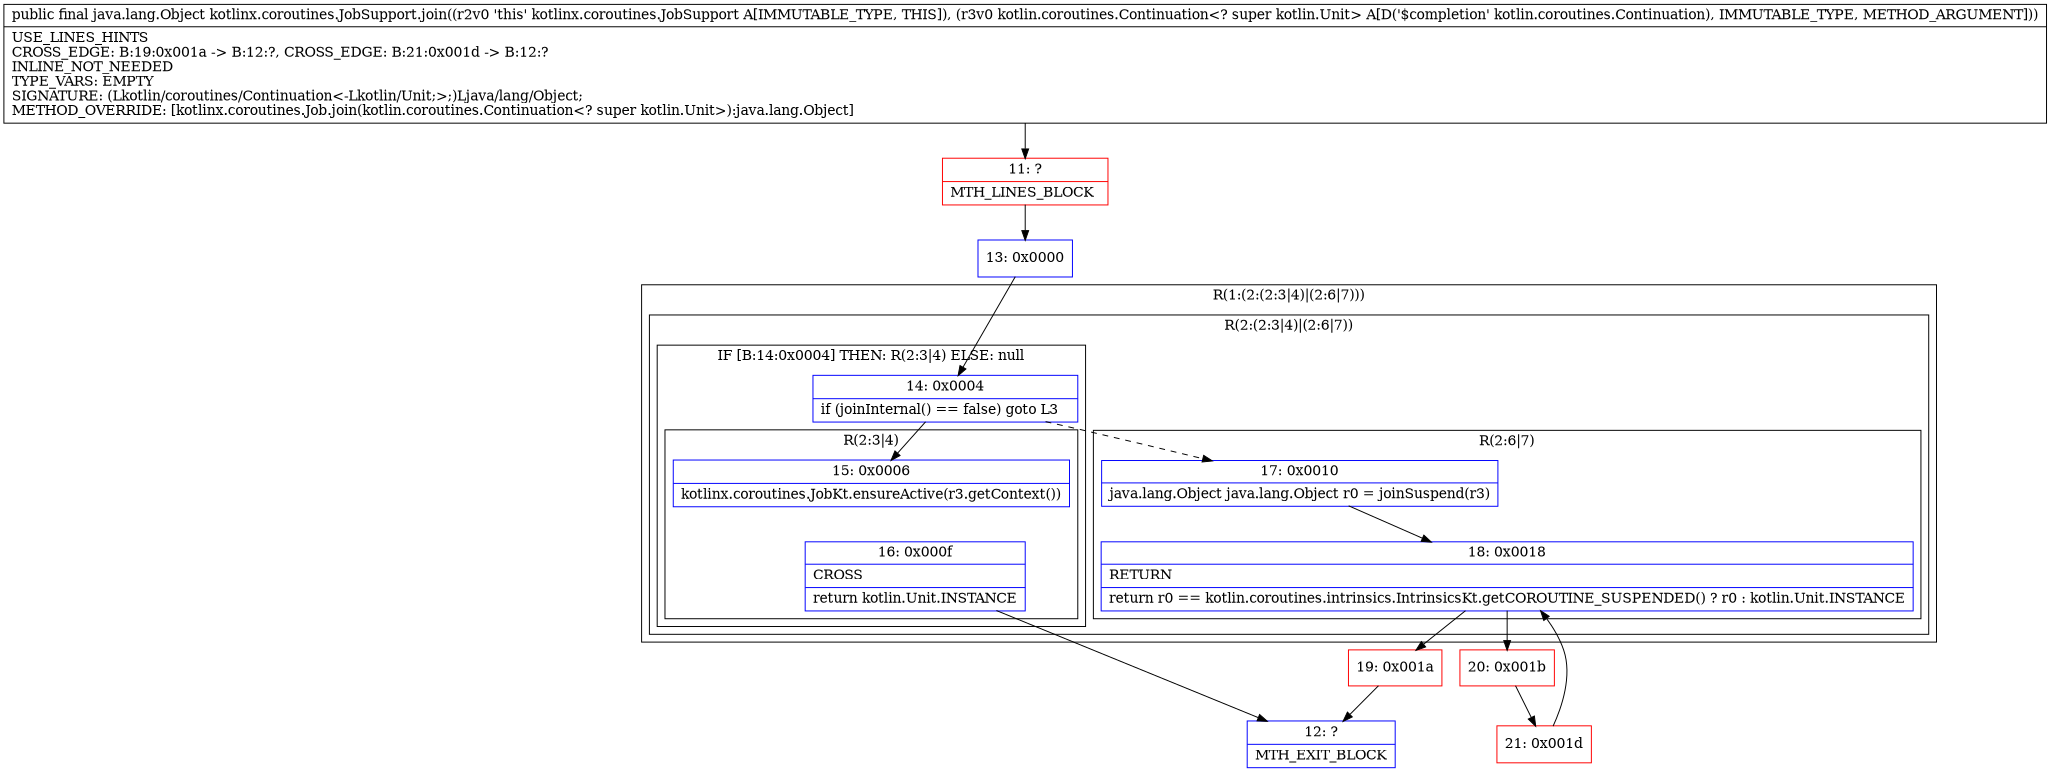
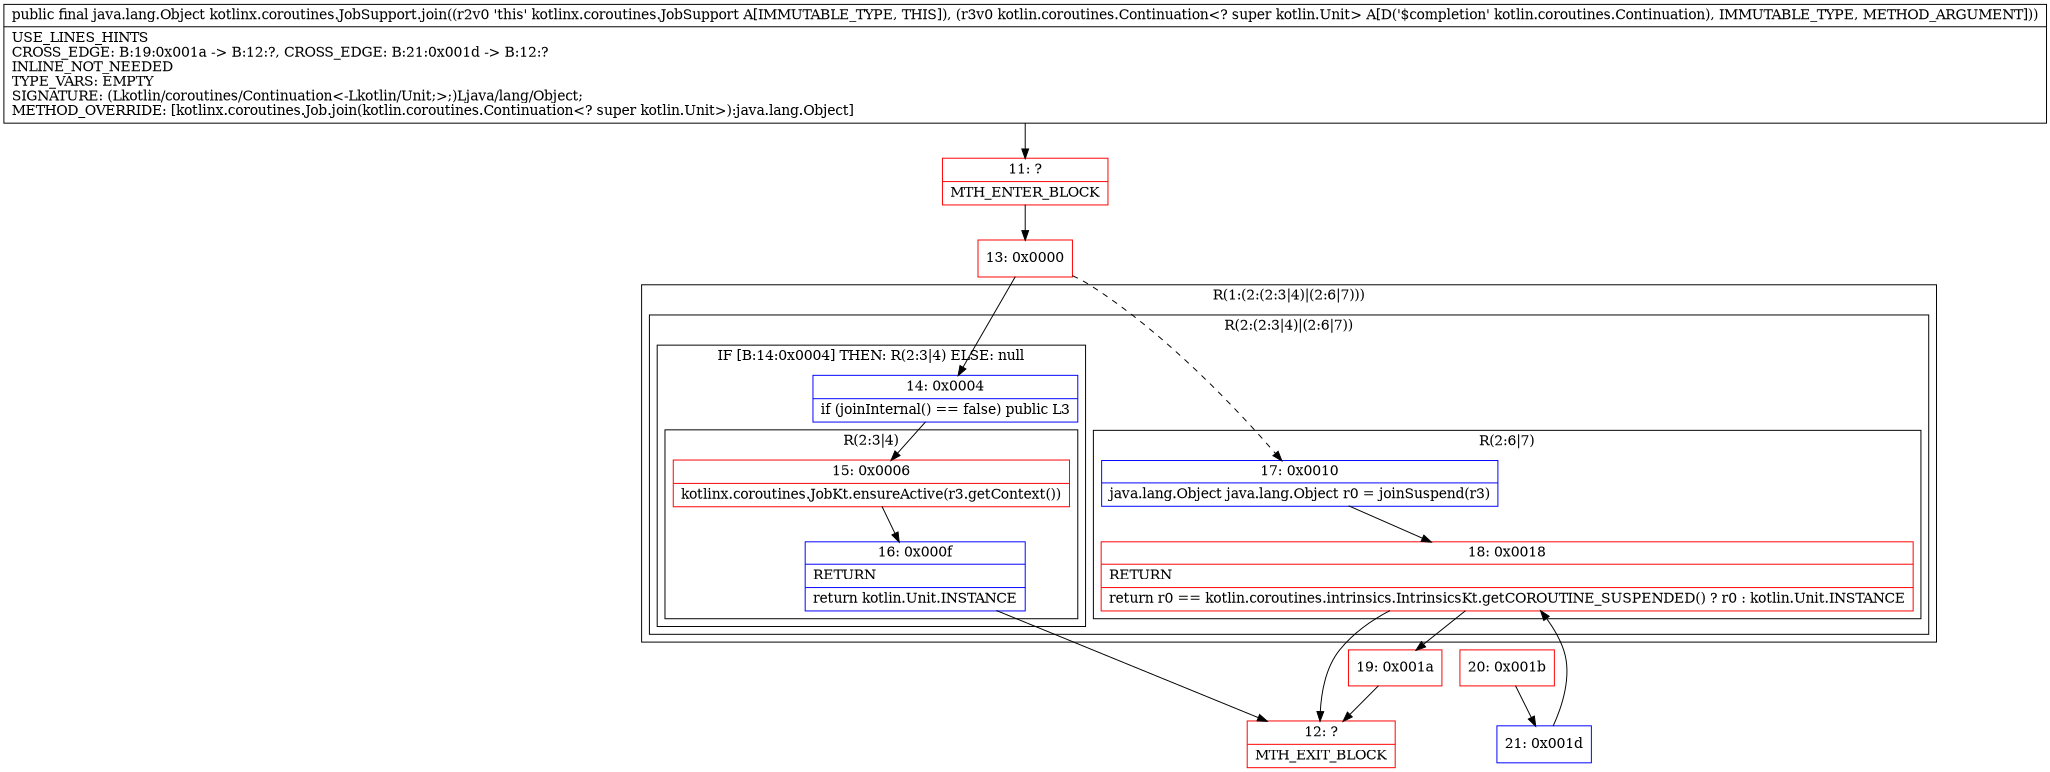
(1022, 193) -> (1025, 193)
(1025, 258) -> (1025, 258)
(940, 410) -> (945, 410)
(1124, 440) -> (1181, 356)
(871, 483) -> (871, 483)
none -> (888, 520)
(838, 575) -> (845, 575)
(1507, 576) -> (1507, 576)
(1507, 626) -> (1339, 650)
(1321, 744) -> (1321, 744)
(1544, 744) -> (1544, 744)
